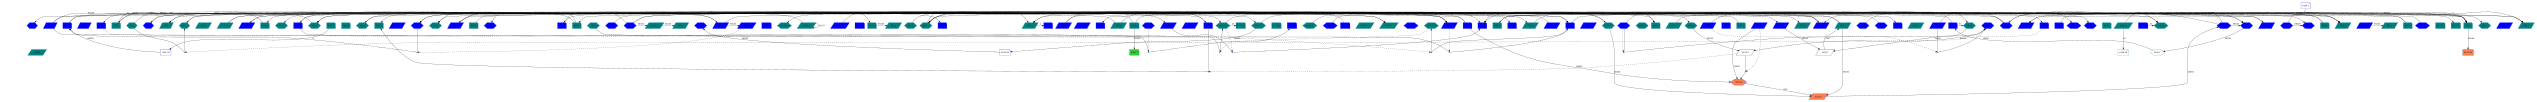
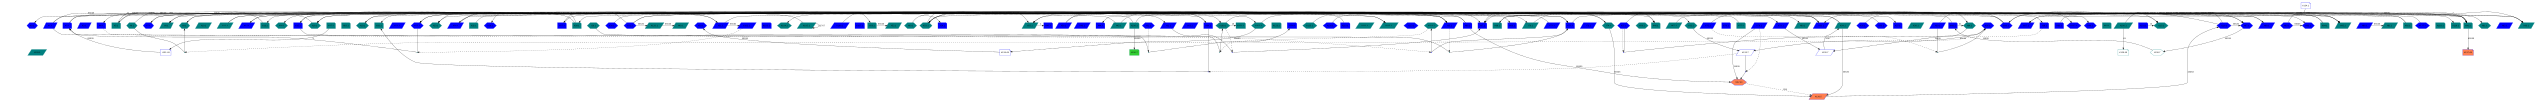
(1778, 89) -> (1778, 89)
